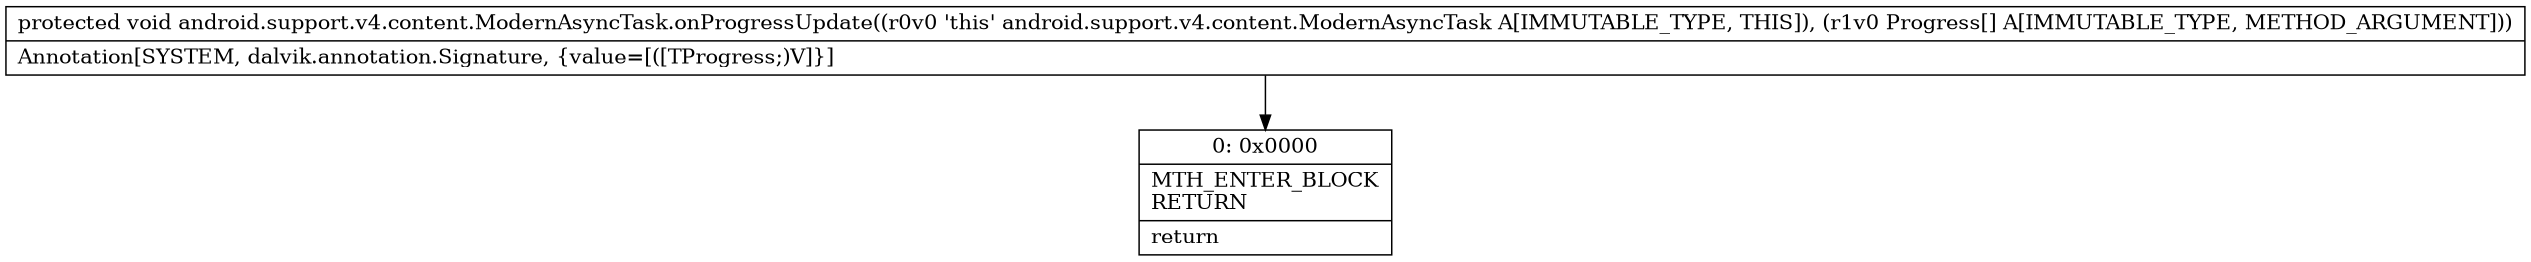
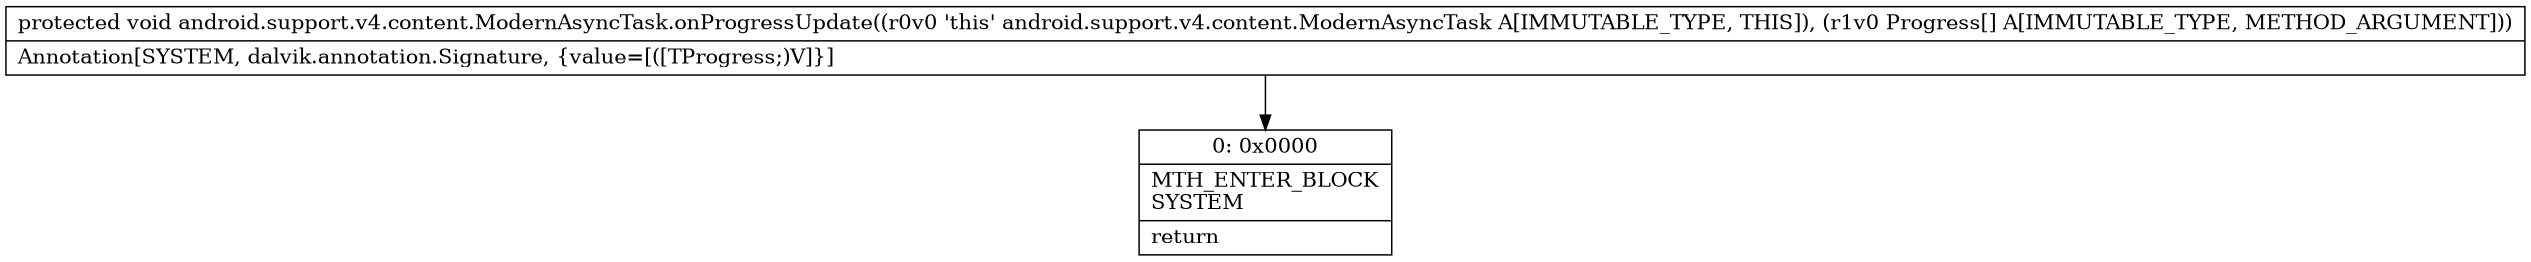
(1199, 203) -> (1198, 203)
